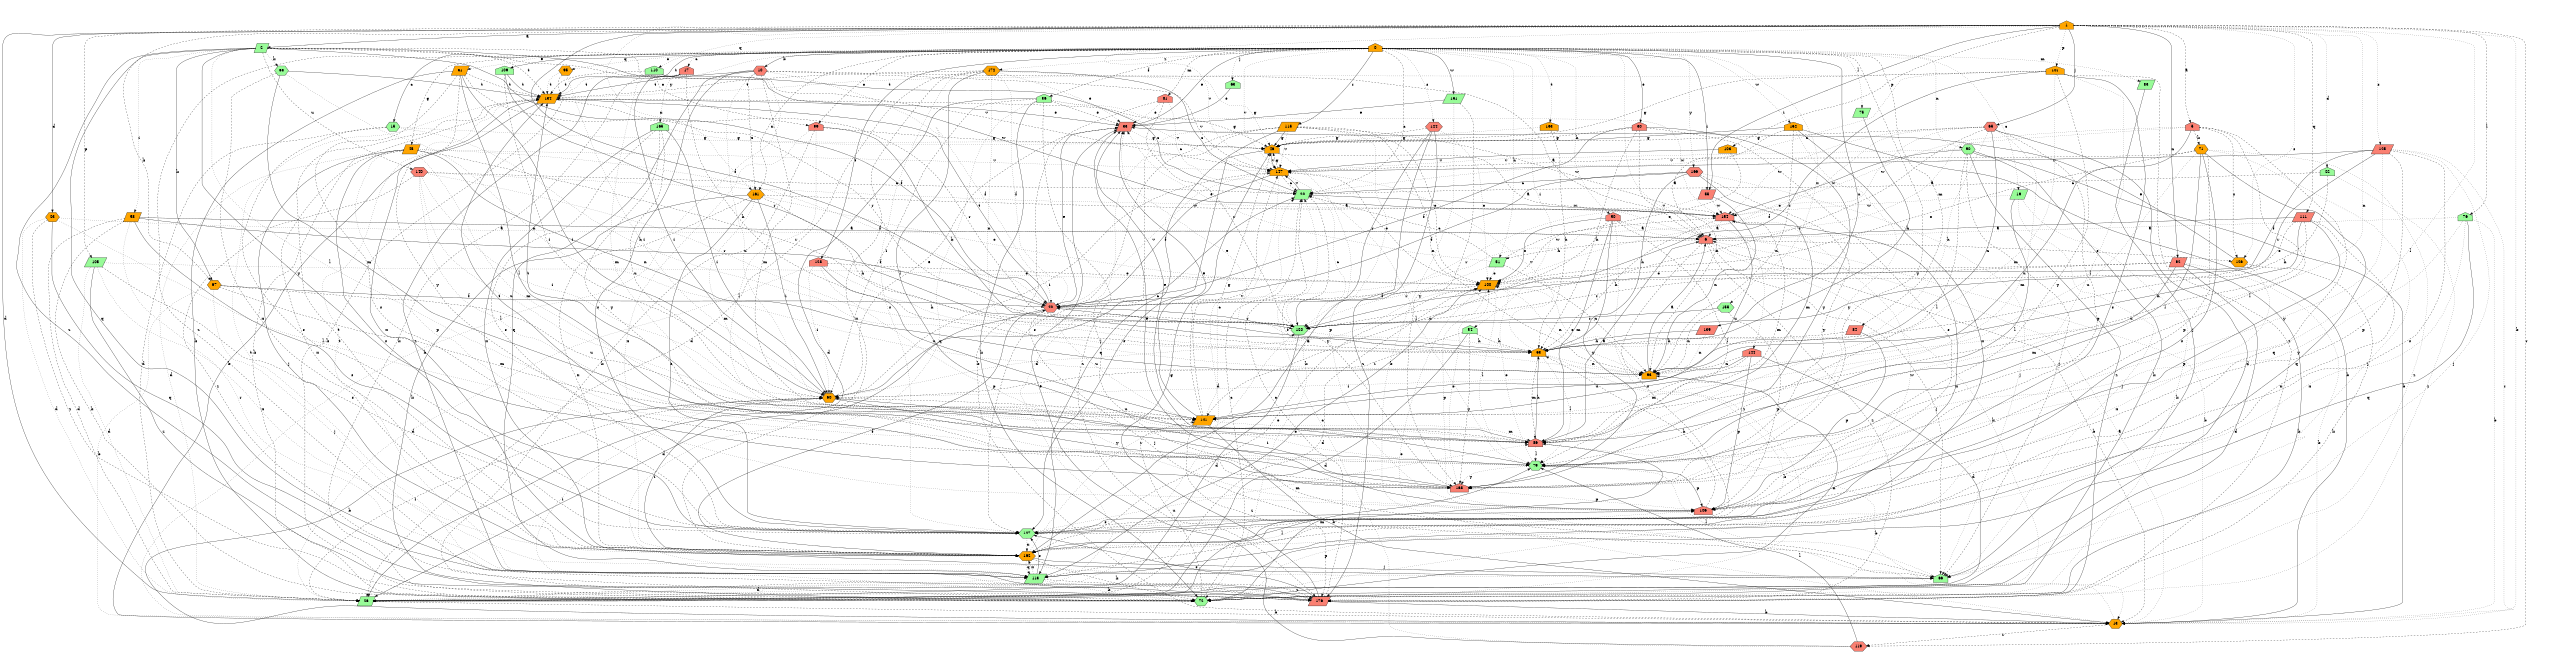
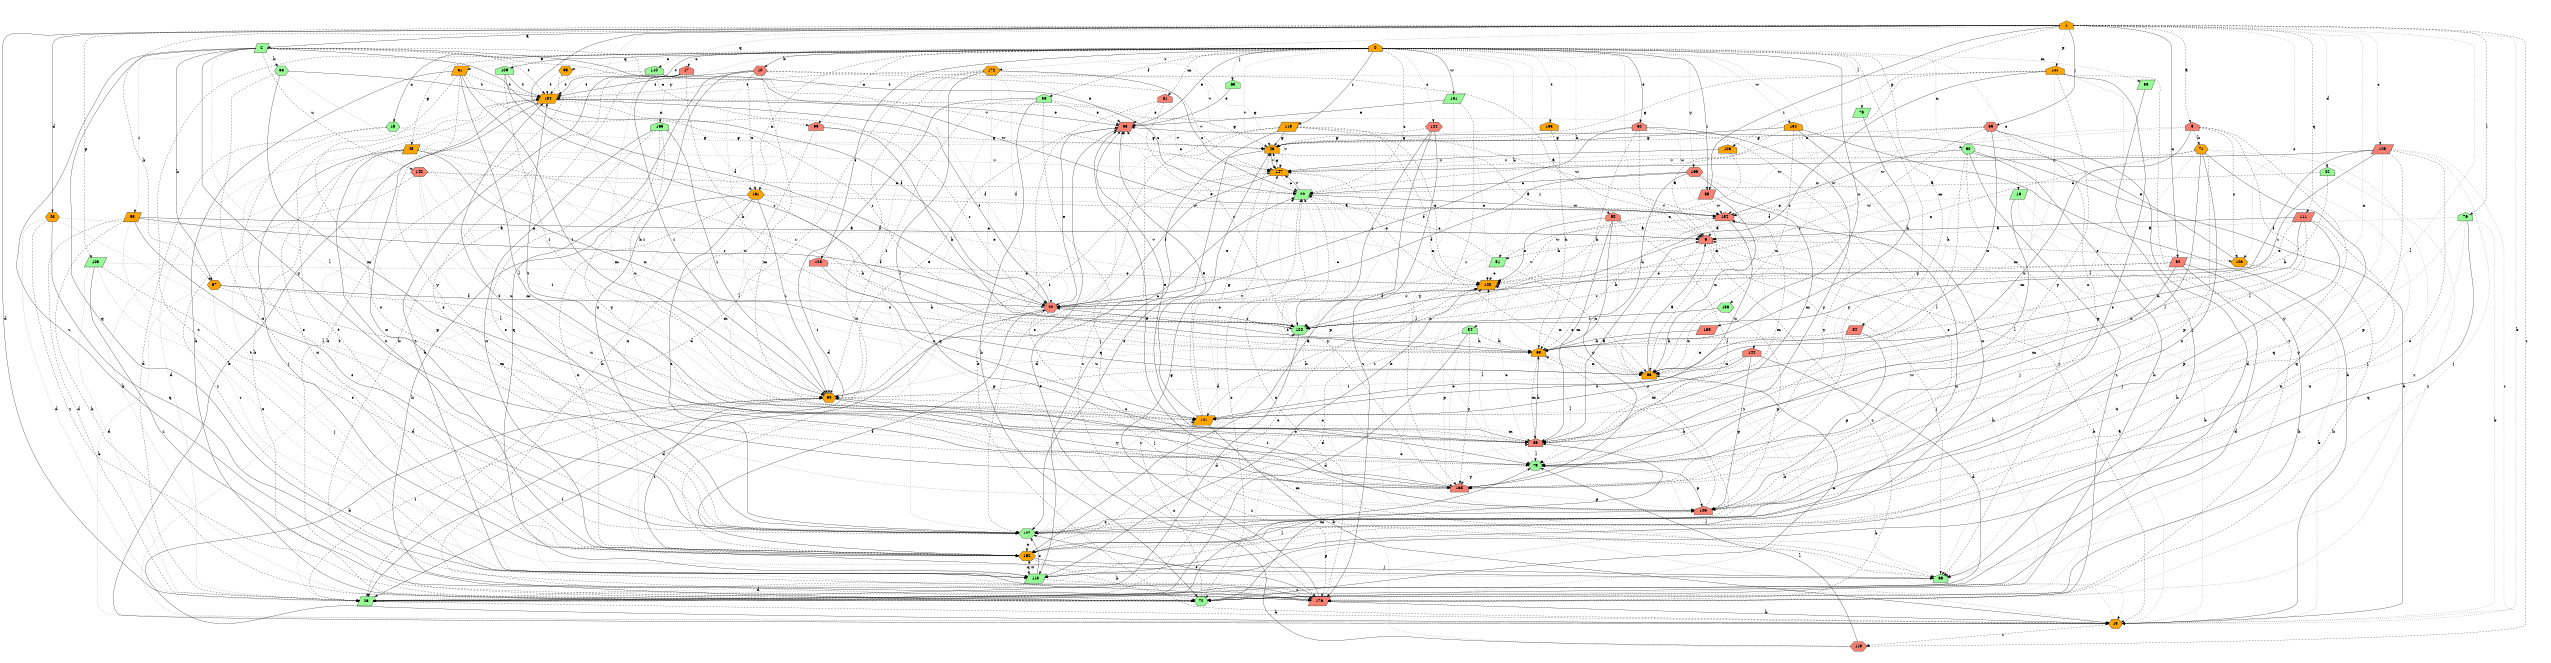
(1672, 164) -> (1672, 164)
none -> (525, 385)
(1099, 591) -> (328, 586)
